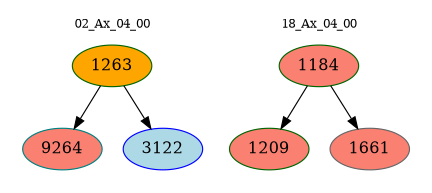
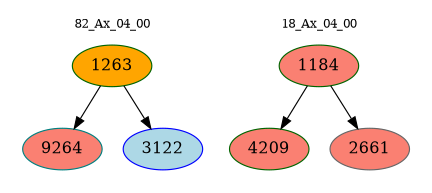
(113, 25) -> (113, 25)
(269, 149) -> (269, 149)
(370, 149) -> (370, 149)
